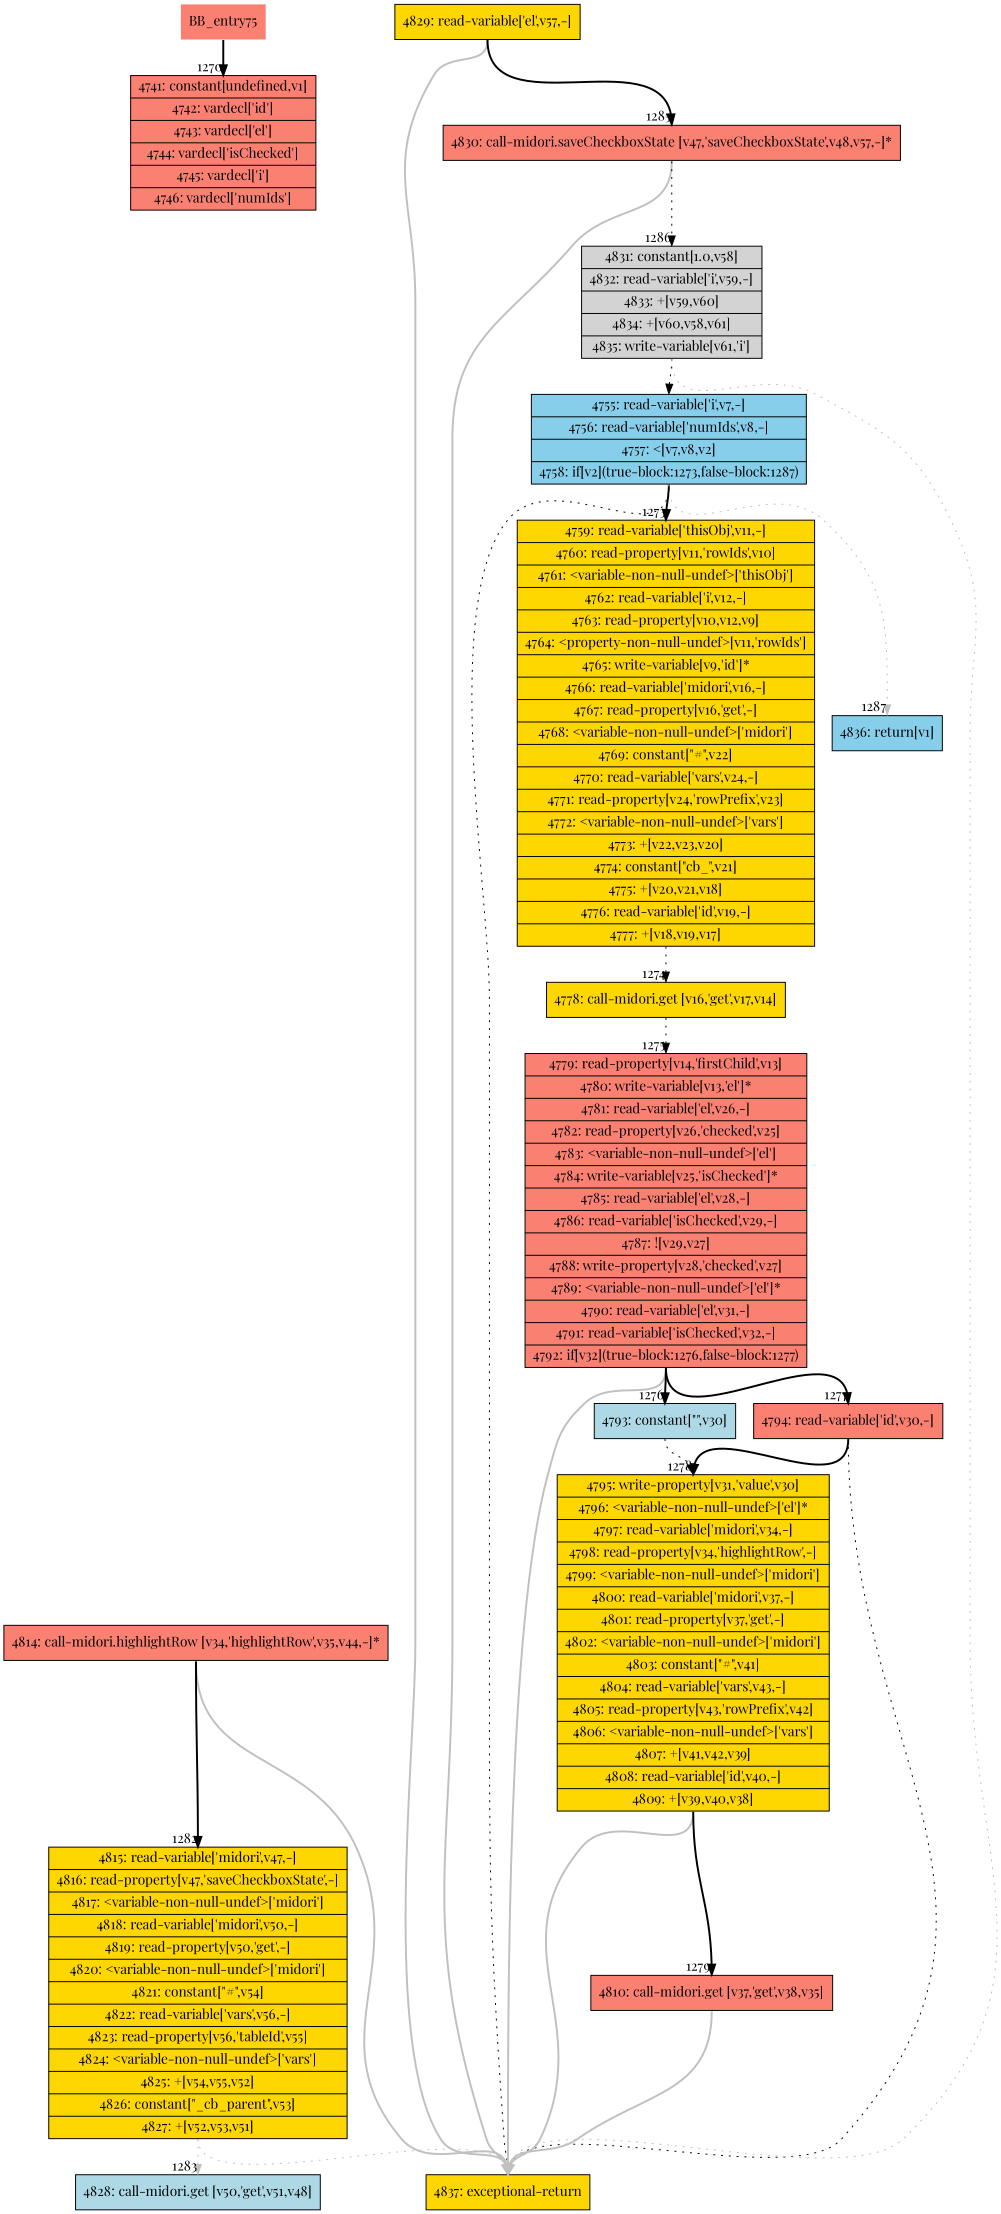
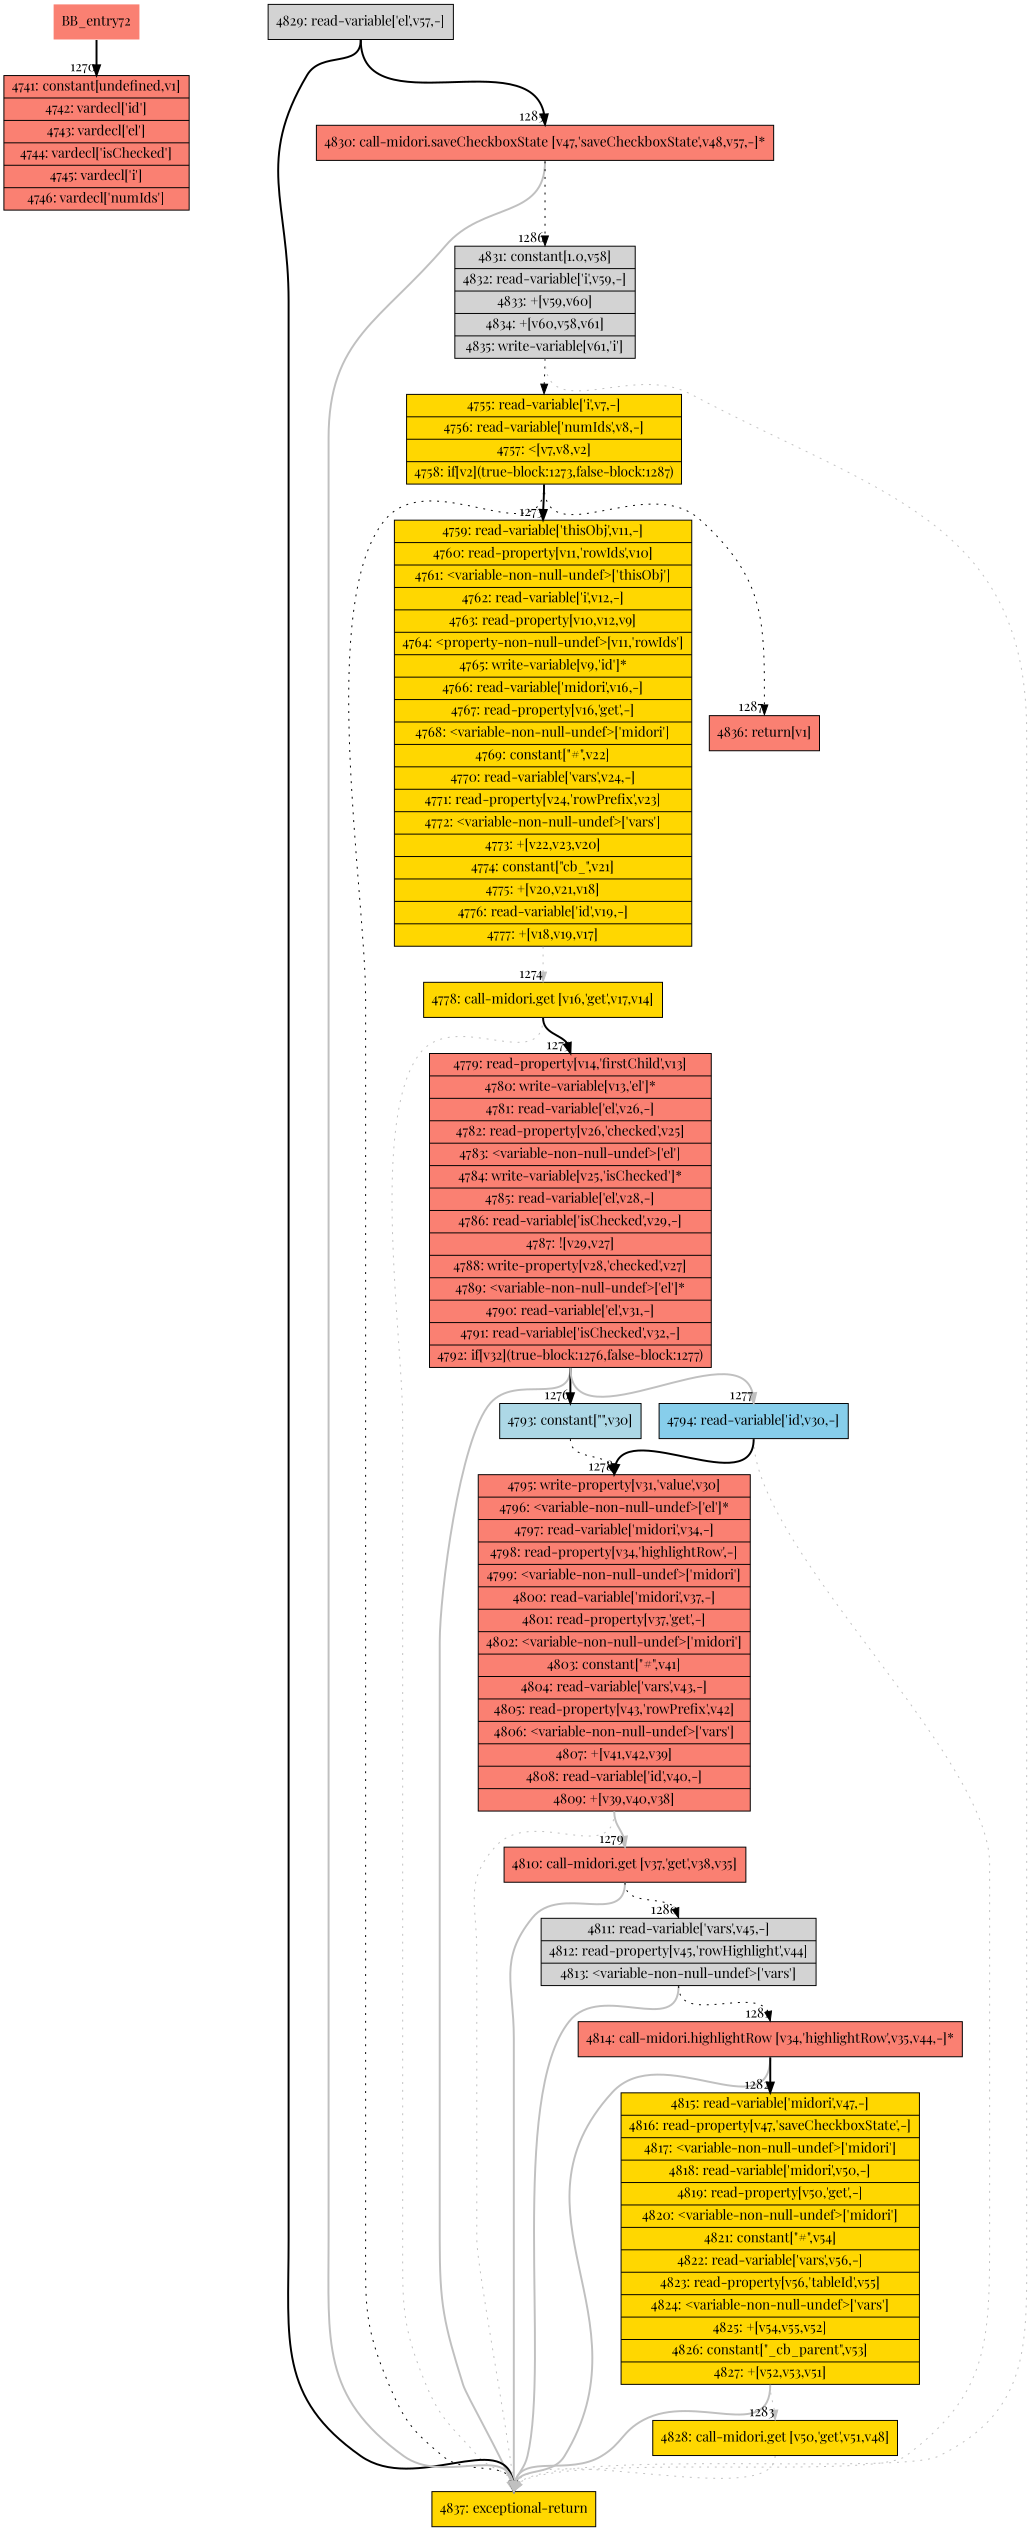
(223, 22) -> (97, 22)
(488, 22) -> (361, 22)
(669, 439) -> (544, 439)
(833, 529) -> (709, 529)
(887, 733) -> (764, 733)
(666, 959) -> (543, 959)
(666, 1031) -> (552, 1033)
(415, 1109) -> (289, 1323)
(752, 1387) -> (657, 1387)
(848, 1421) -> (754, 1421)
(693, 1643) -> (614, 1643)
none -> (403, 1713)
(702, 1888) -> (617, 1825)
(547, 1945) -> (477, 2094)
none -> (679, 1952)
(931, 1967) -> (990, 2123)
(348, 2157) -> (642, 2421)
(198, 2192) -> (775, 2438)
none -> (649, 2474)
